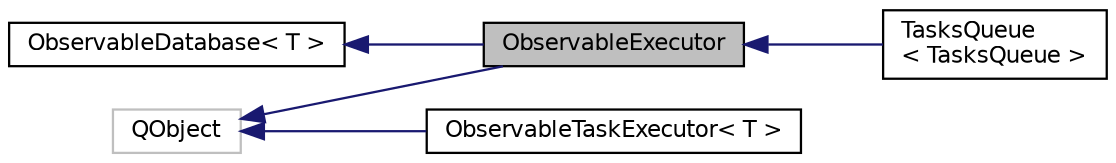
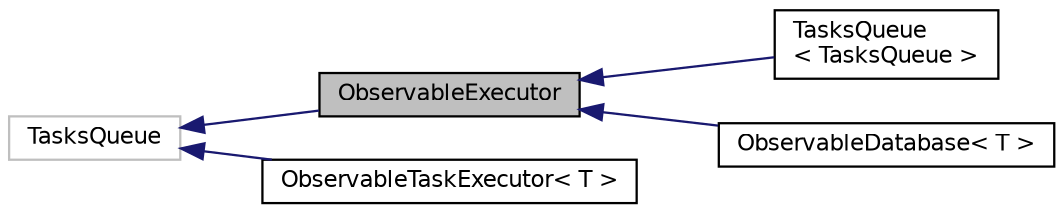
(426, 44) -> (660, 119)
(177, 131) -> (95, 138)
